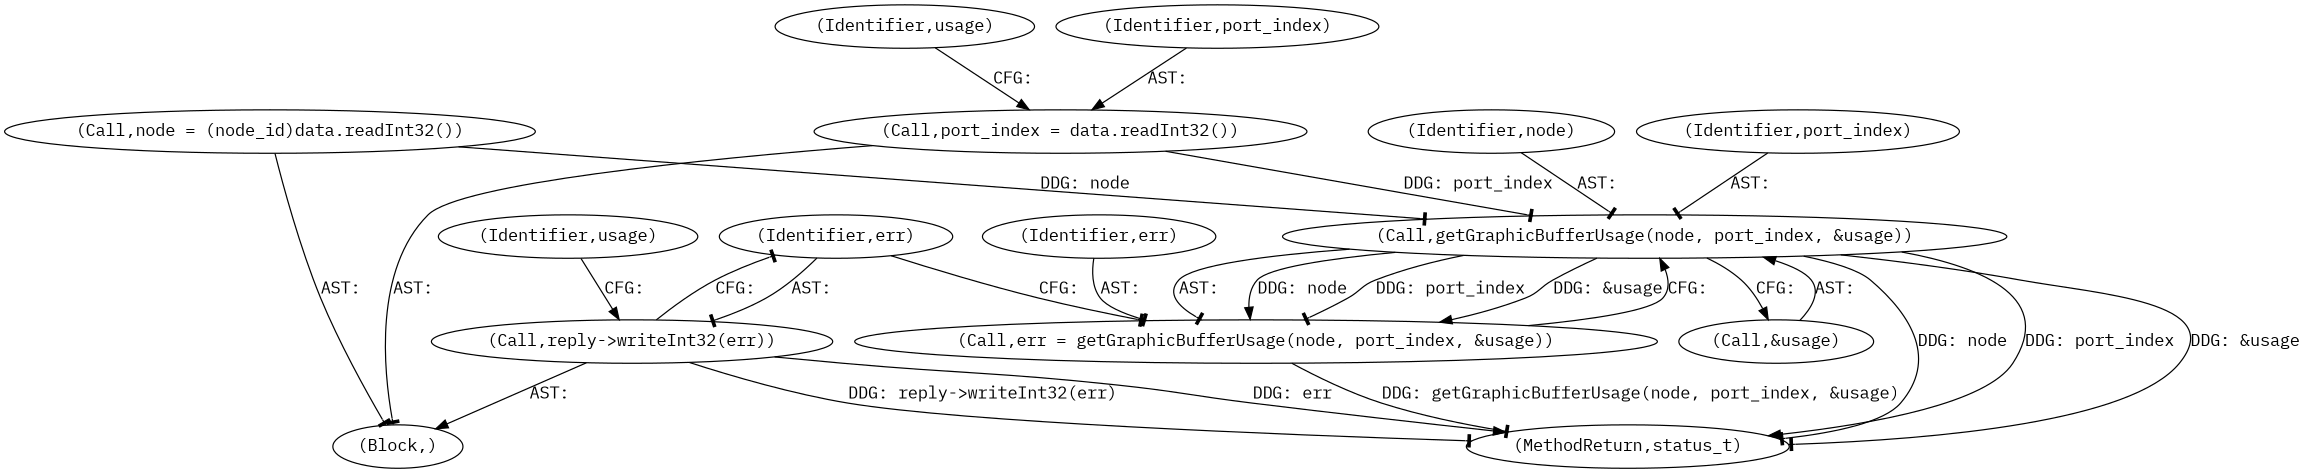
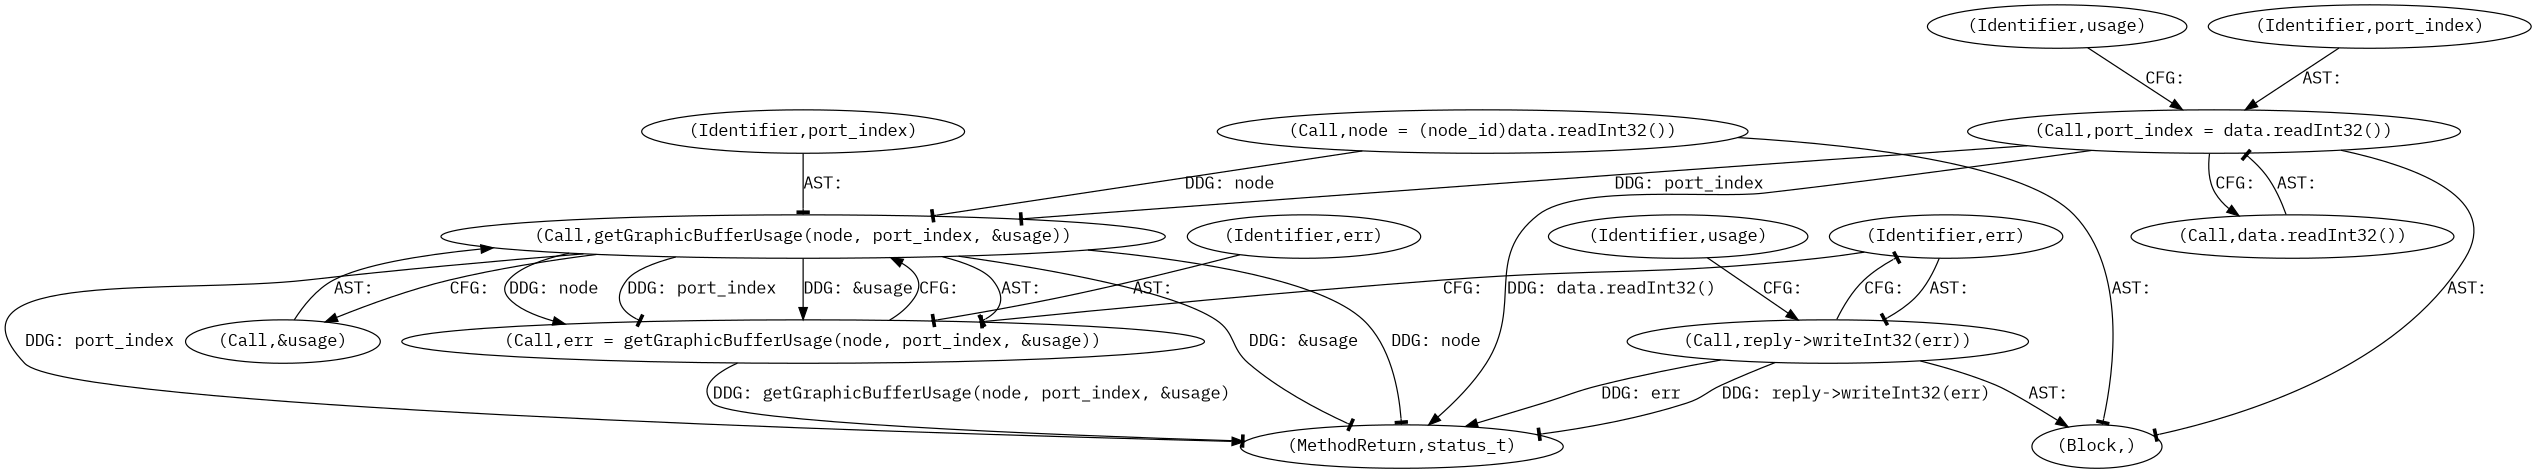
(1491, 132) -> none
none -> (1697, 194)
none -> (2292, 237)
